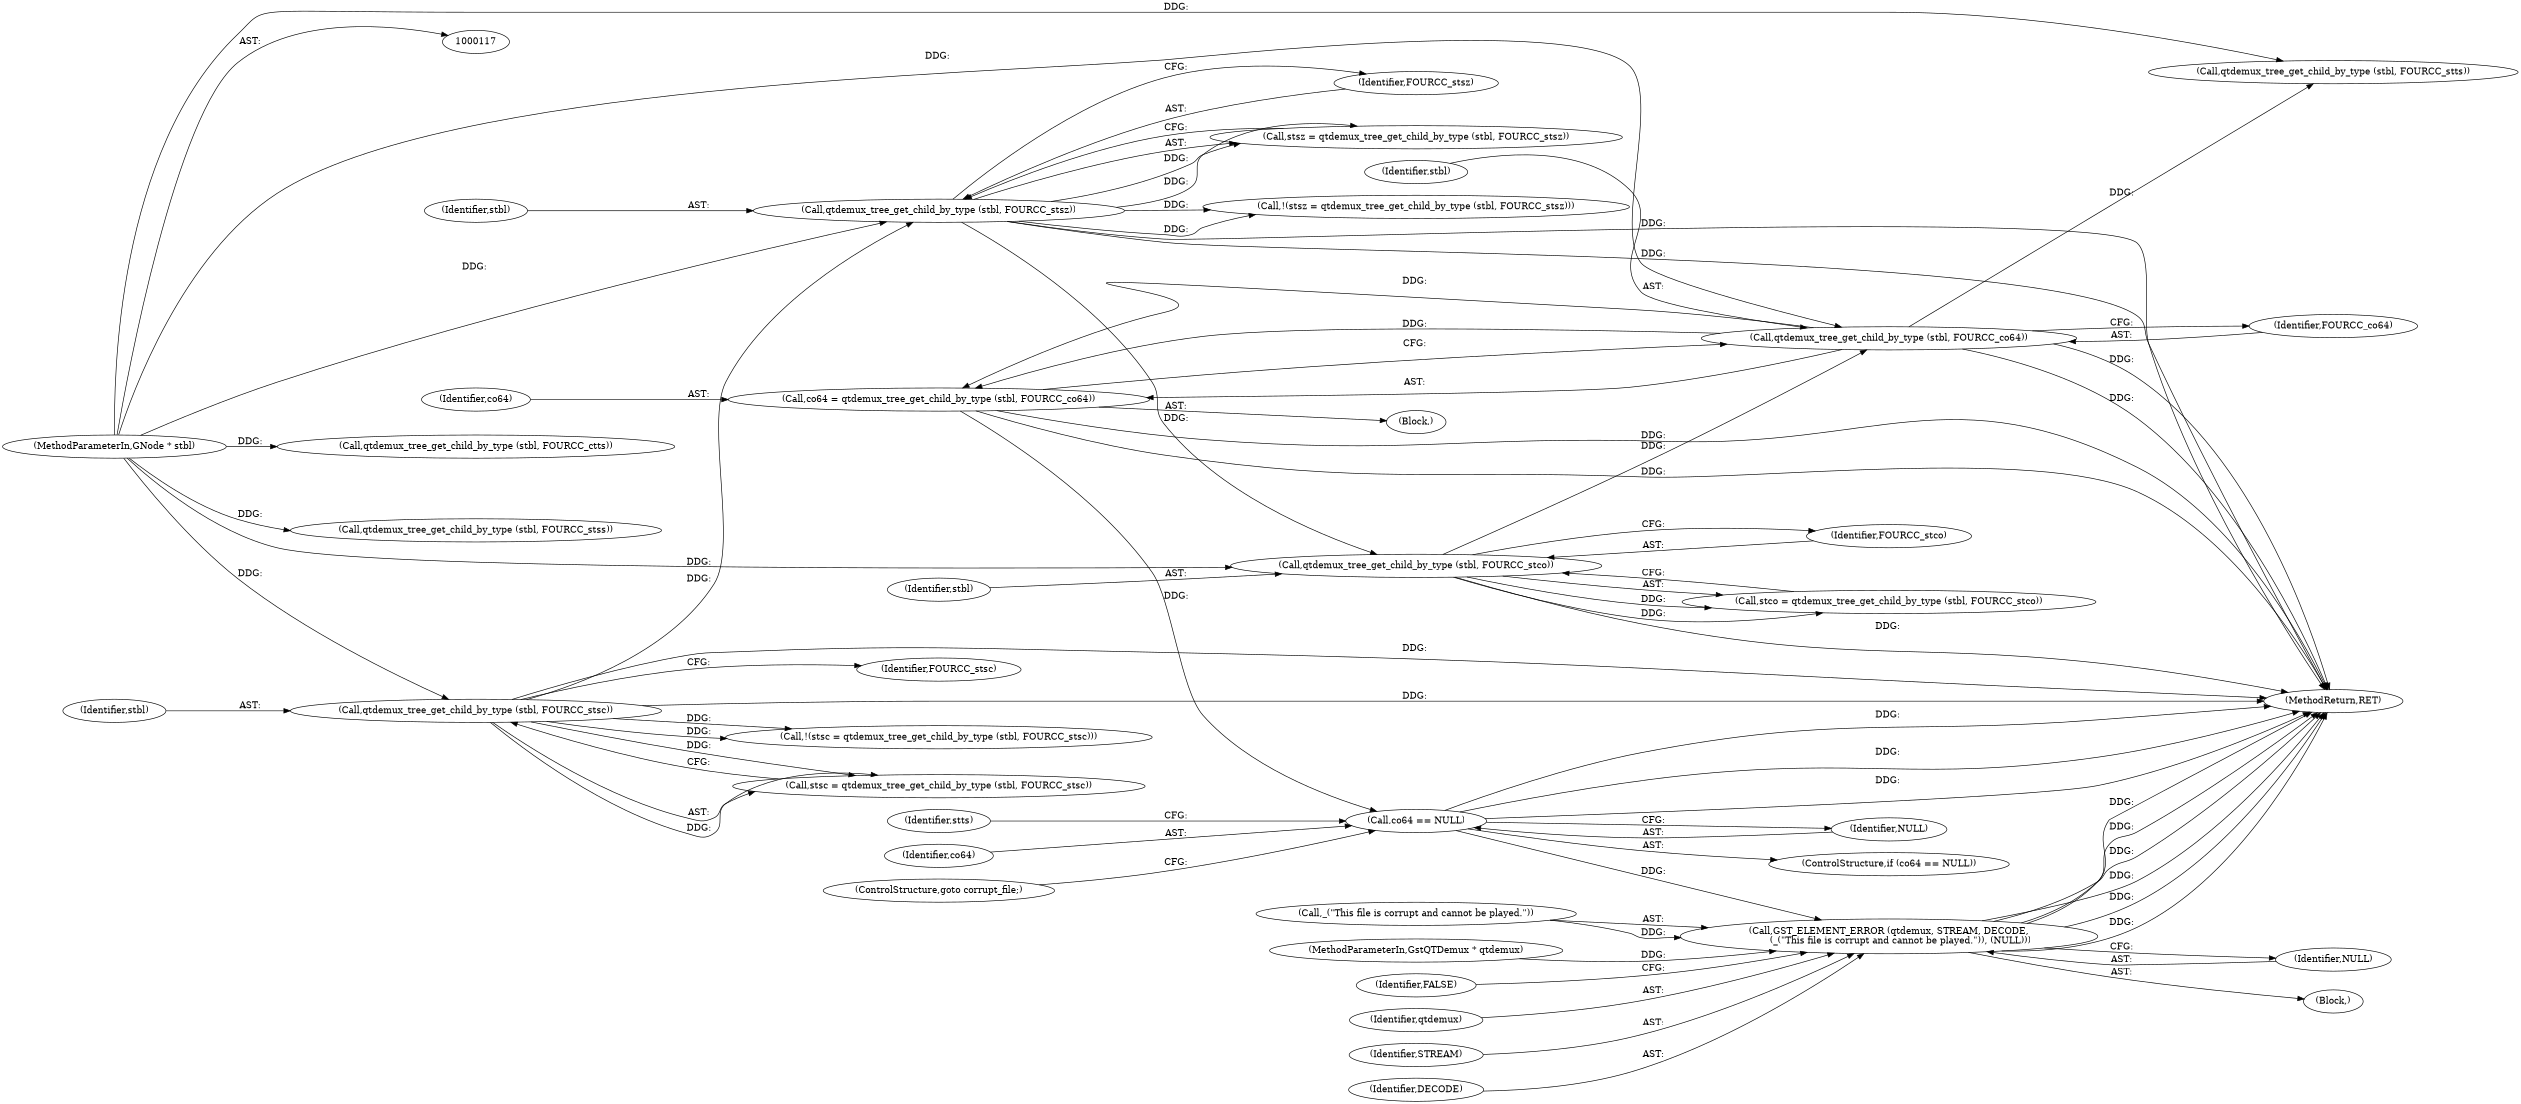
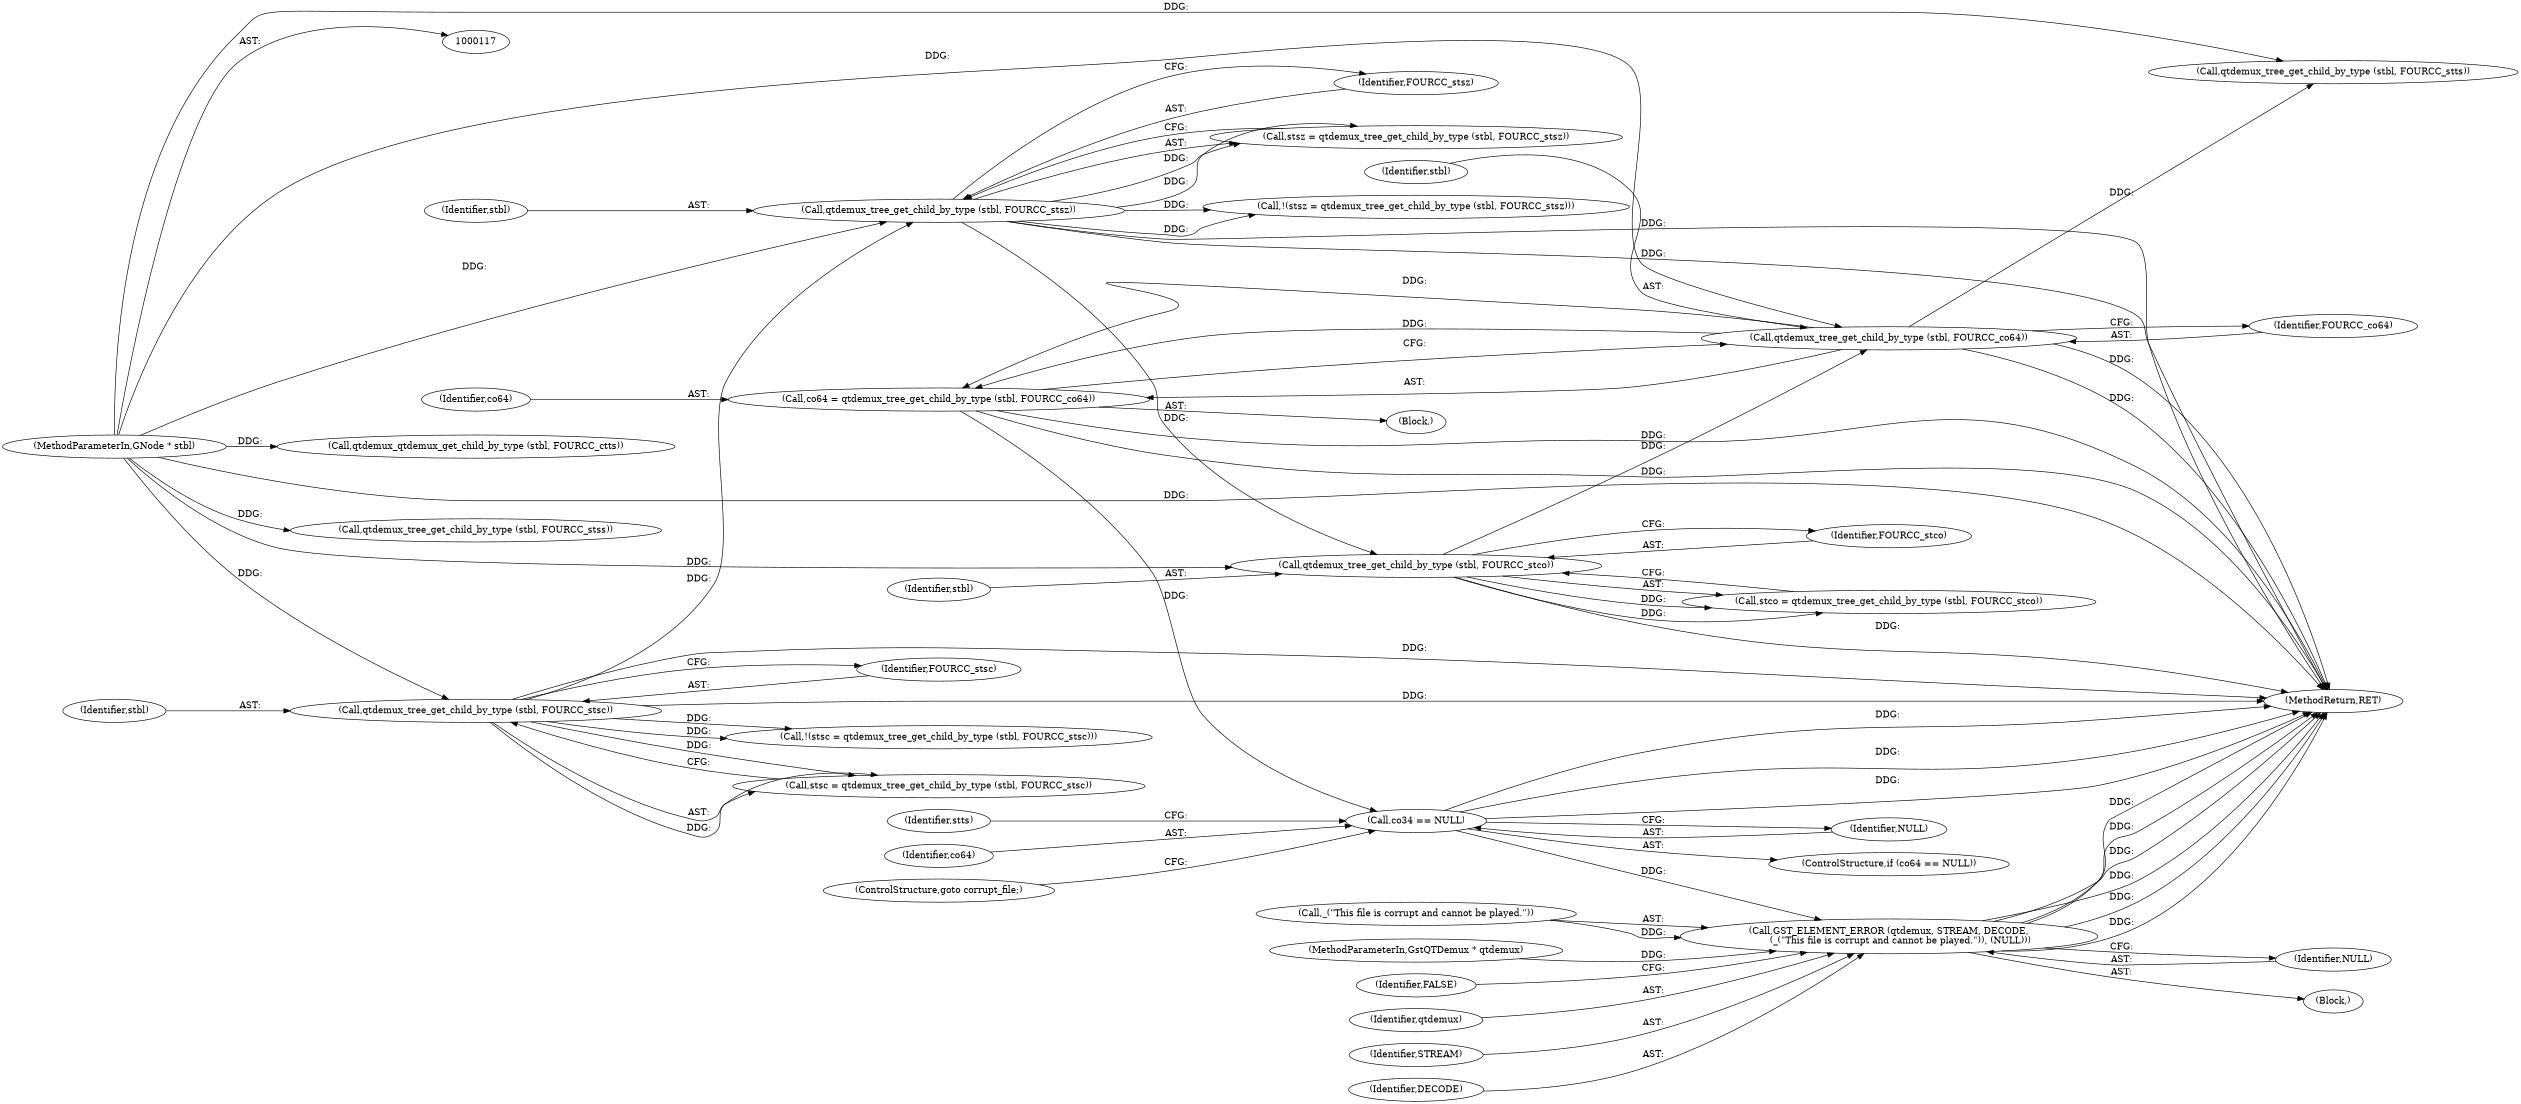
(476, 447) -> (476, 447)
none -> (1267, 499)
none -> (729, 688)
(1416, 821) -> (1416, 821)
